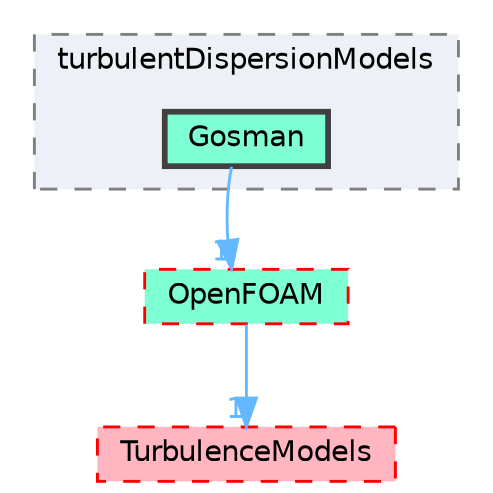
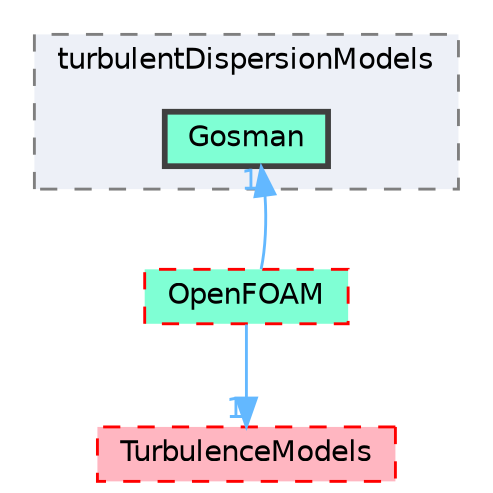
(227, 207) -> (265, 233)
